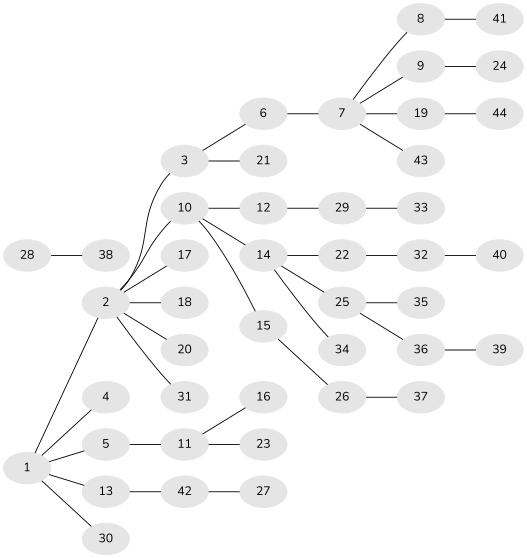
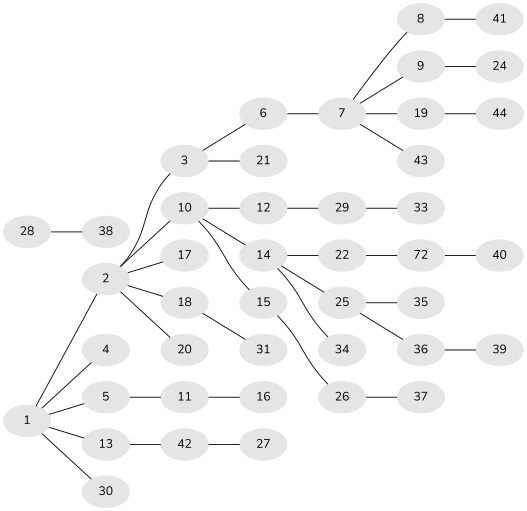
(421, 256) -> (421, 256)
(143, 351) -> (224, 326)
(263, 444) -> none
